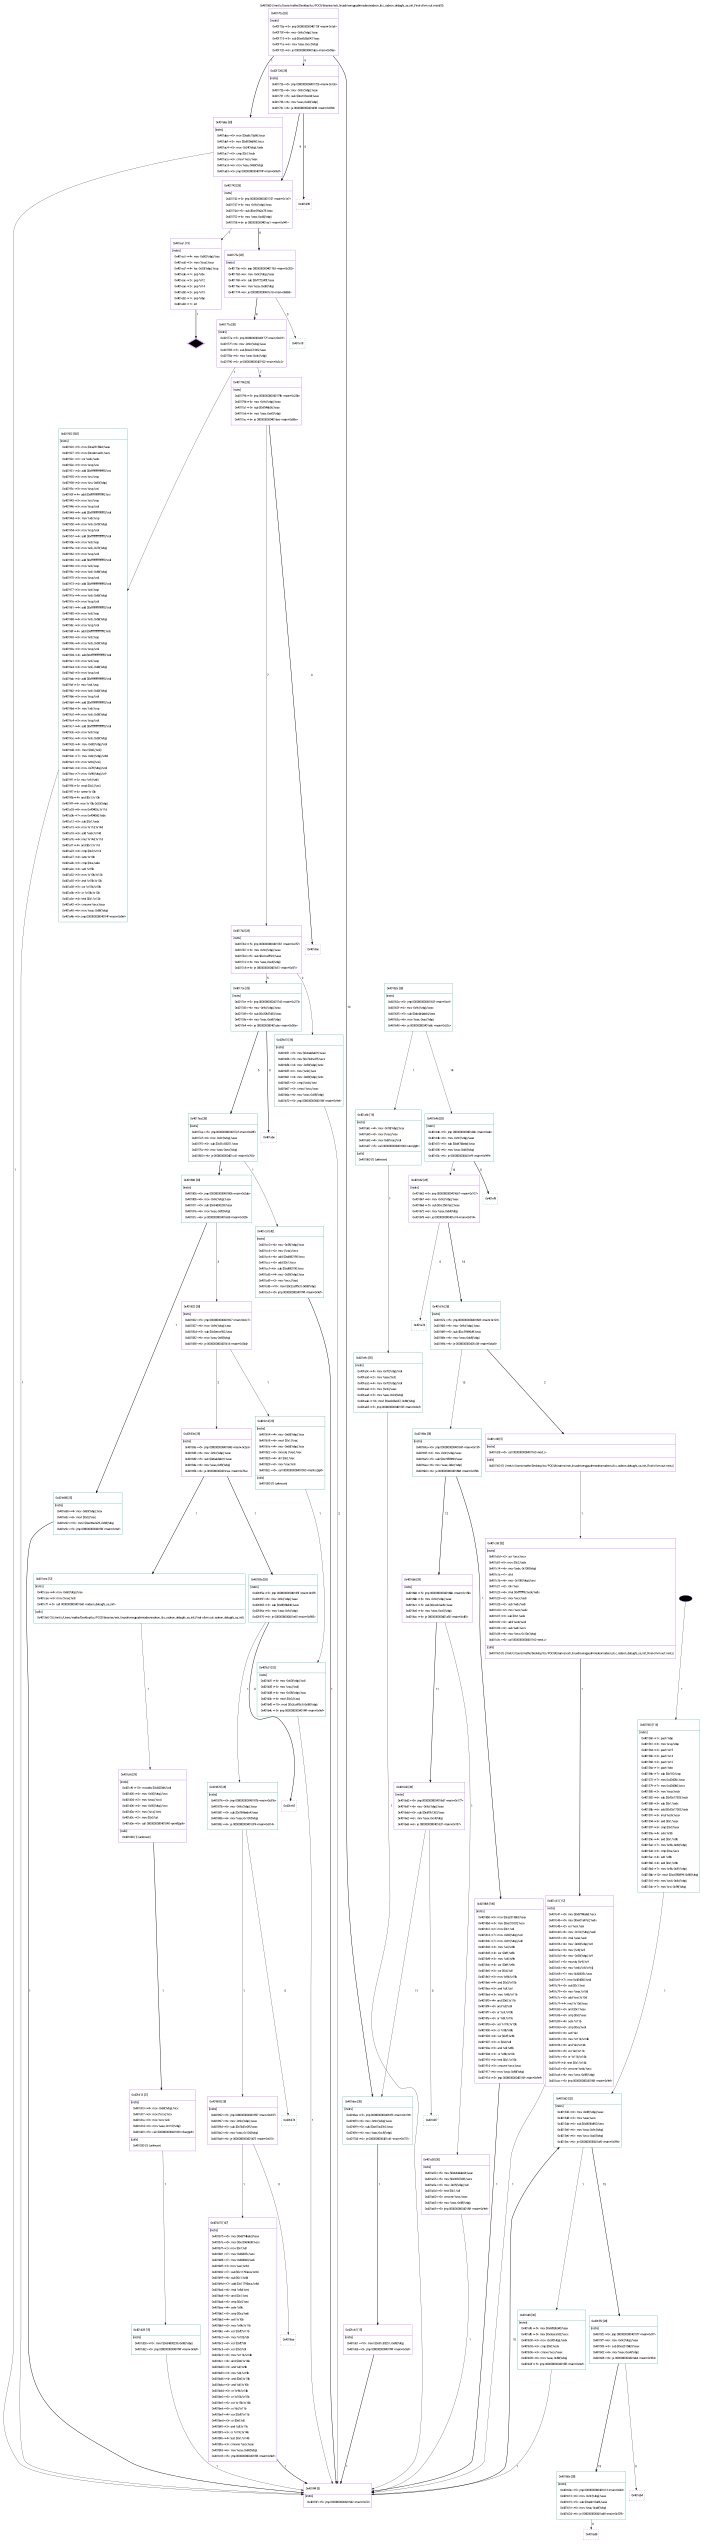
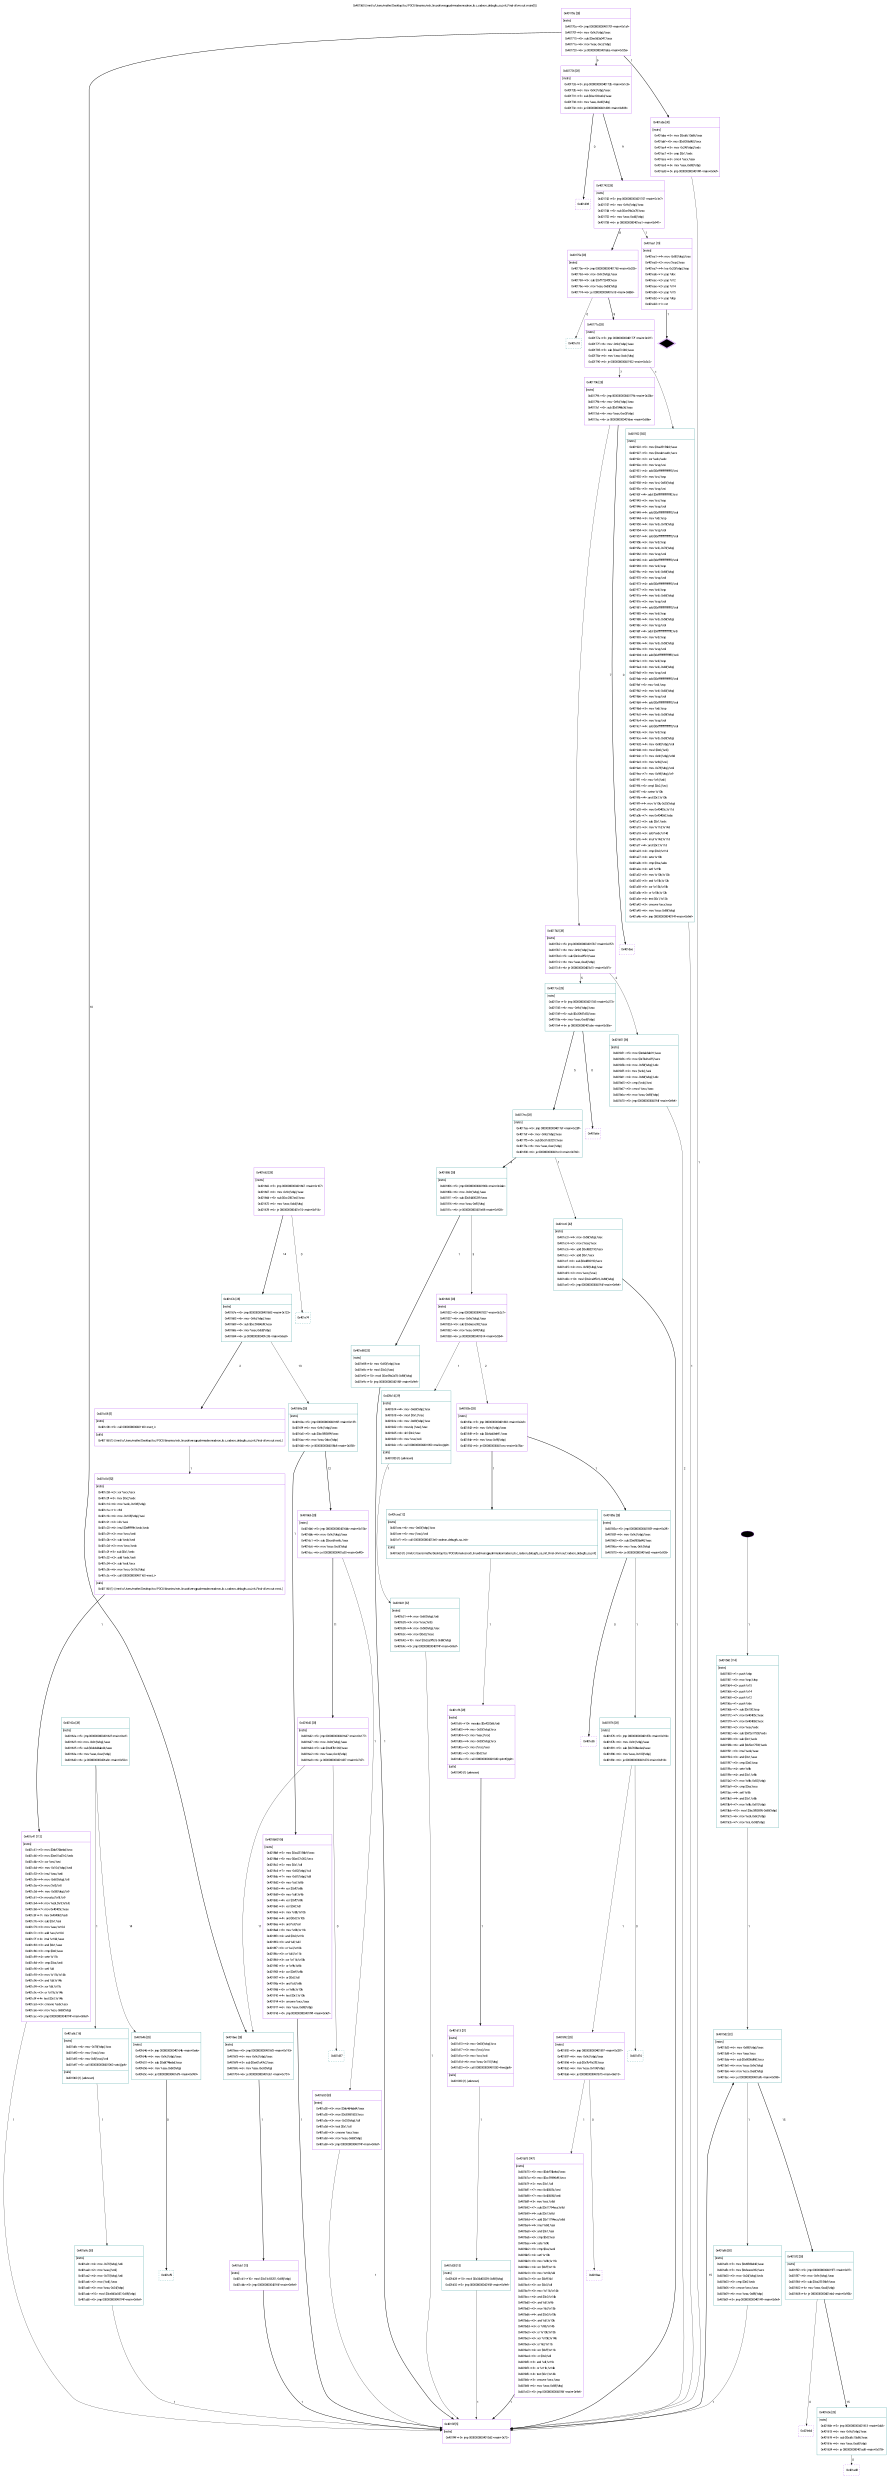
(452, 1167) -> none
